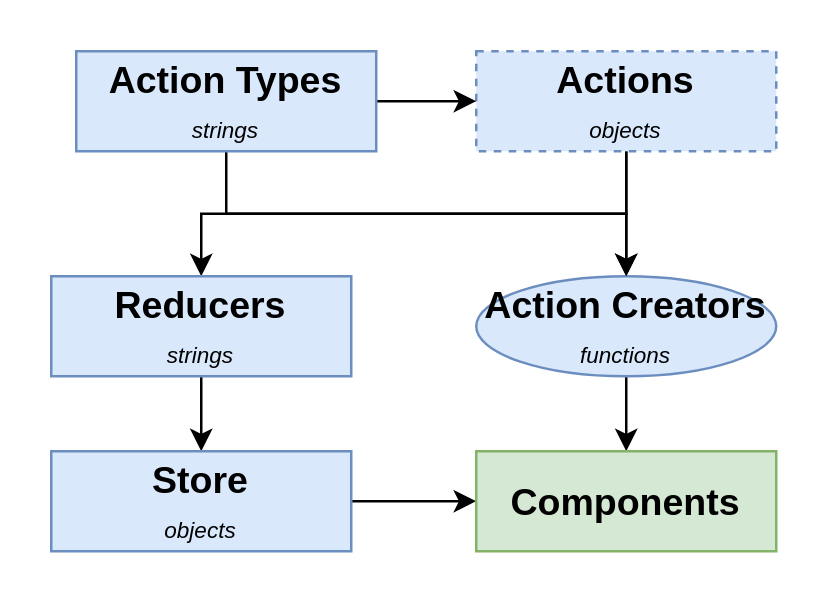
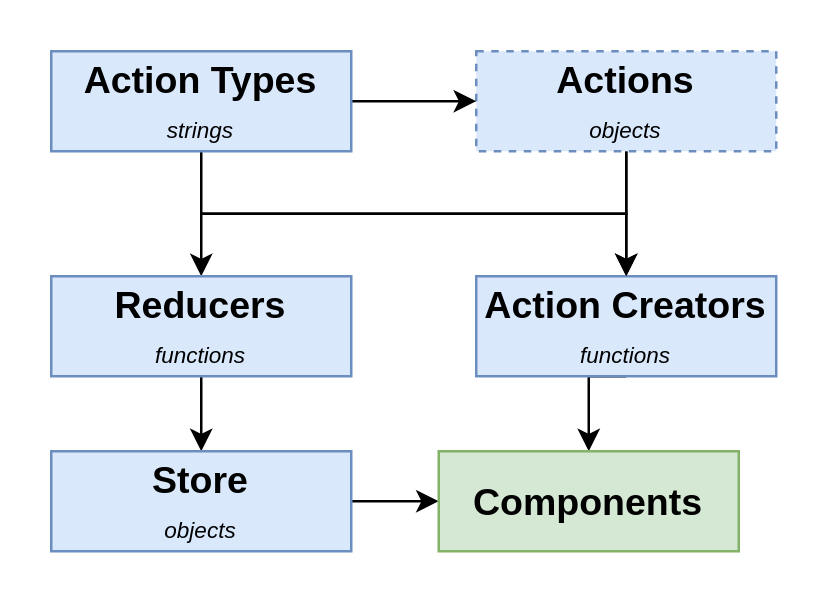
(226, 101) -> (201, 101)
(201, 326) -> (201, 326)
(626, 326) -> (626, 326)
(626, 501) -> (589, 501)
